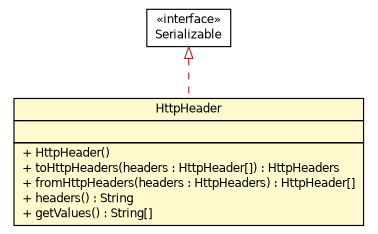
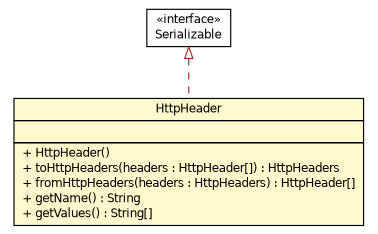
(78, 199) -> (82, 199)
